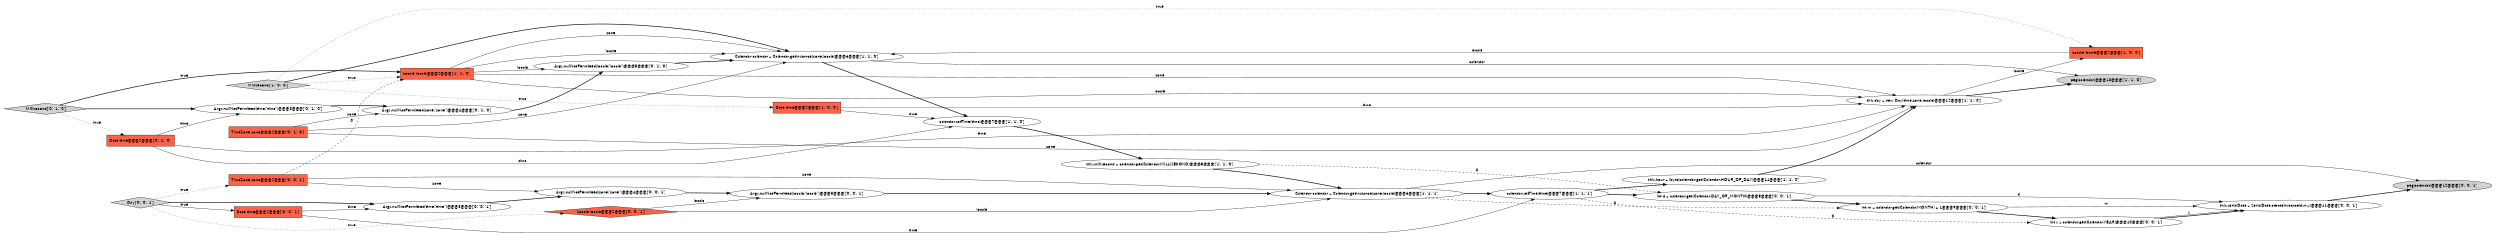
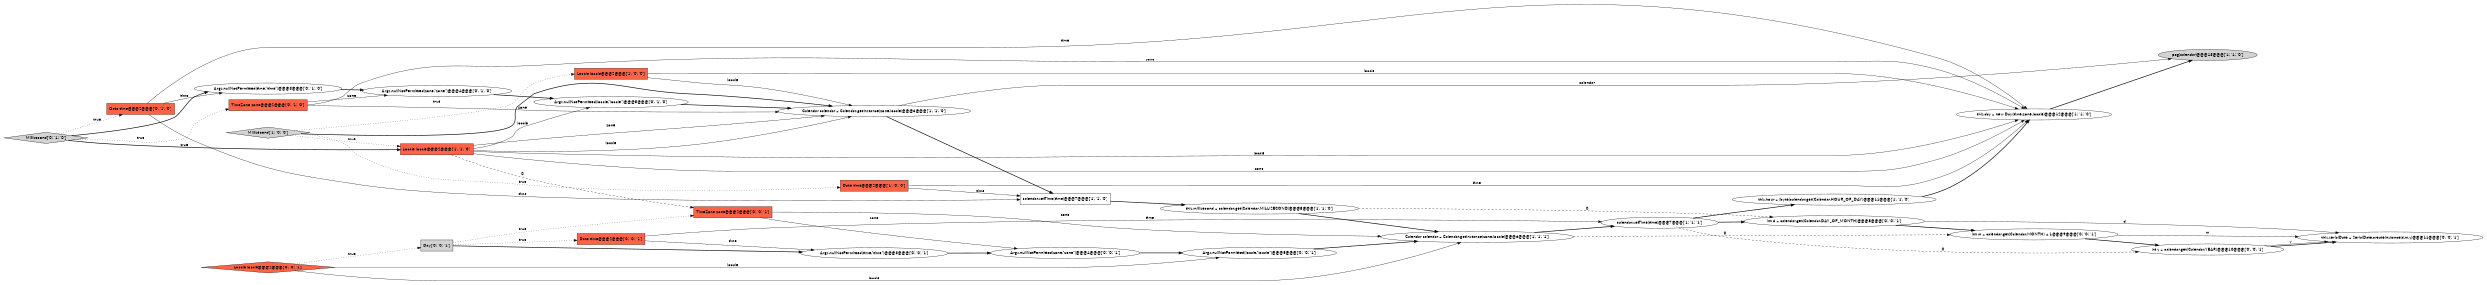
(2012, 77) -> (1333, 73)
(982, 122) -> (1065, 199)
(352, 130) -> (552, 184)
none -> (158, 142)
(2442, 186) -> none
(141, 203) -> (437, 246)
(195, 208) -> (514, 243)
(354, 228) -> (356, 256)
